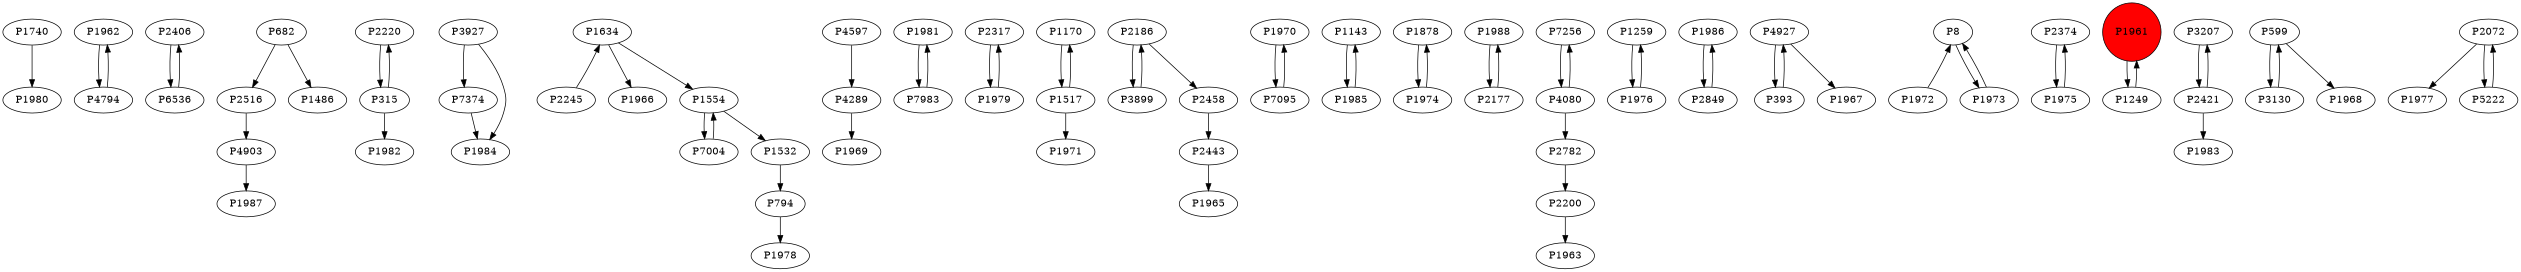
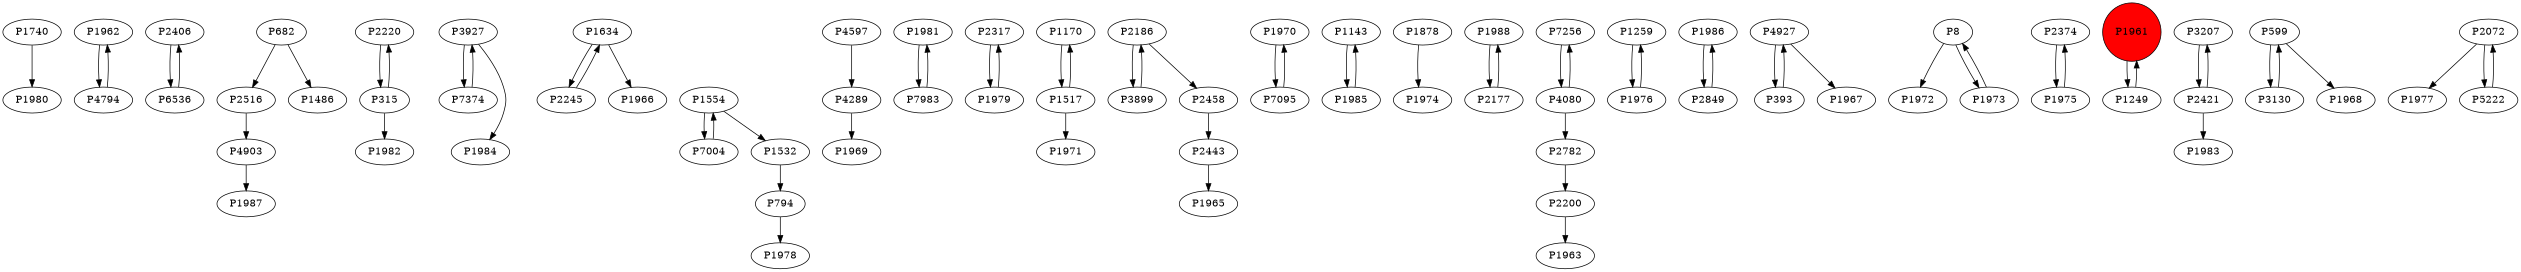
(652, 64) -> (582, 62)
(1427, 70) -> none
(1938, 70) -> (1933, 62)
(473, 122) -> (473, 70)
